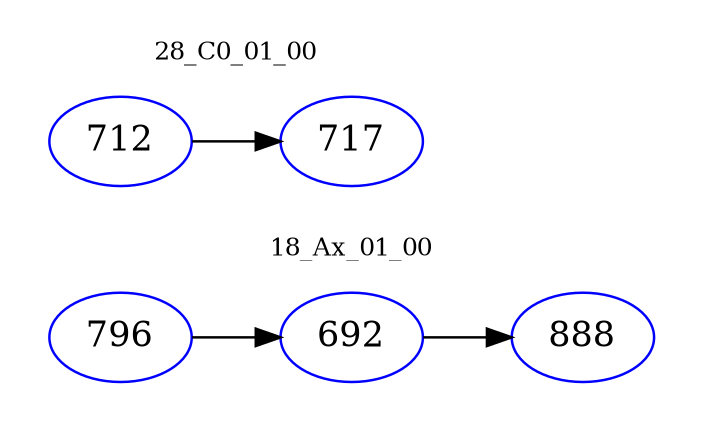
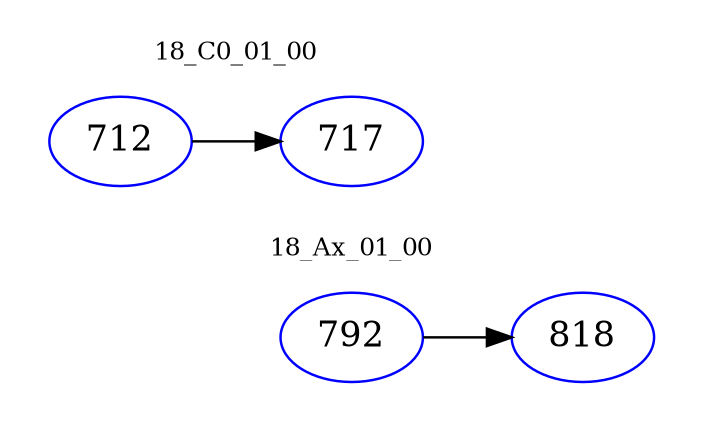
(236, 53) -> (236, 53)
(121, 337) -> none
(352, 337) -> (352, 337)
(583, 337) -> (583, 337)
